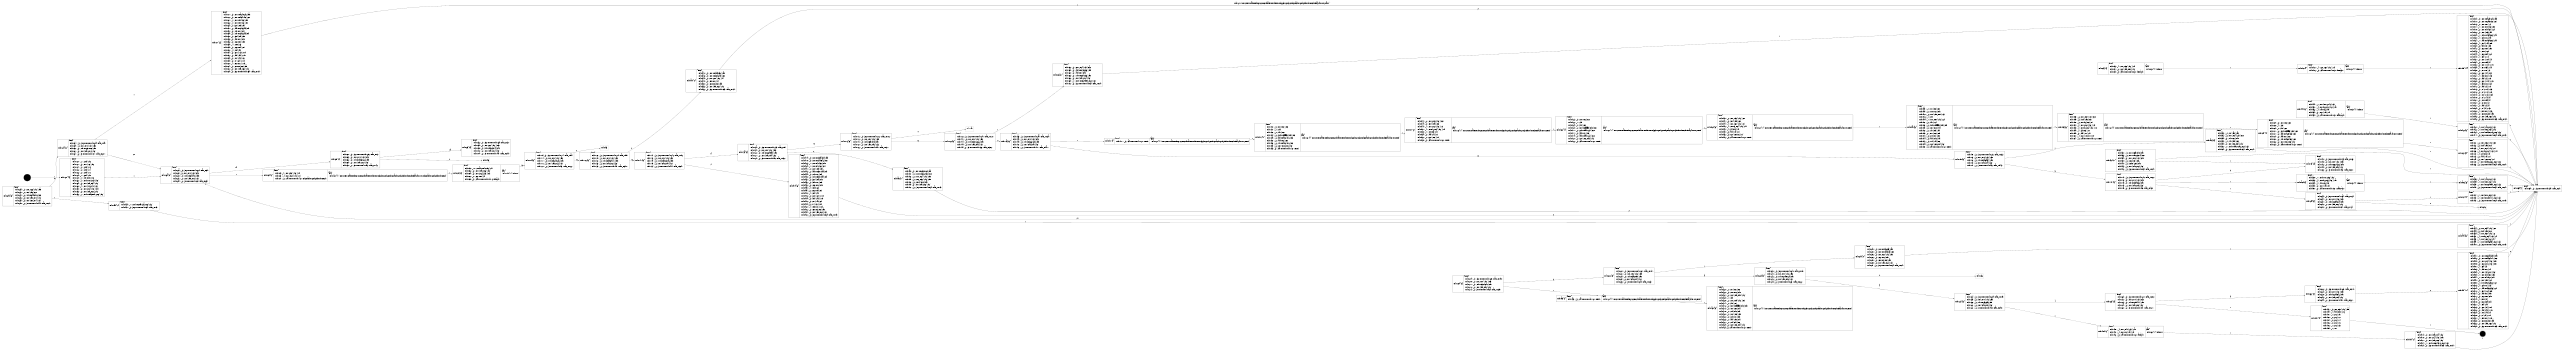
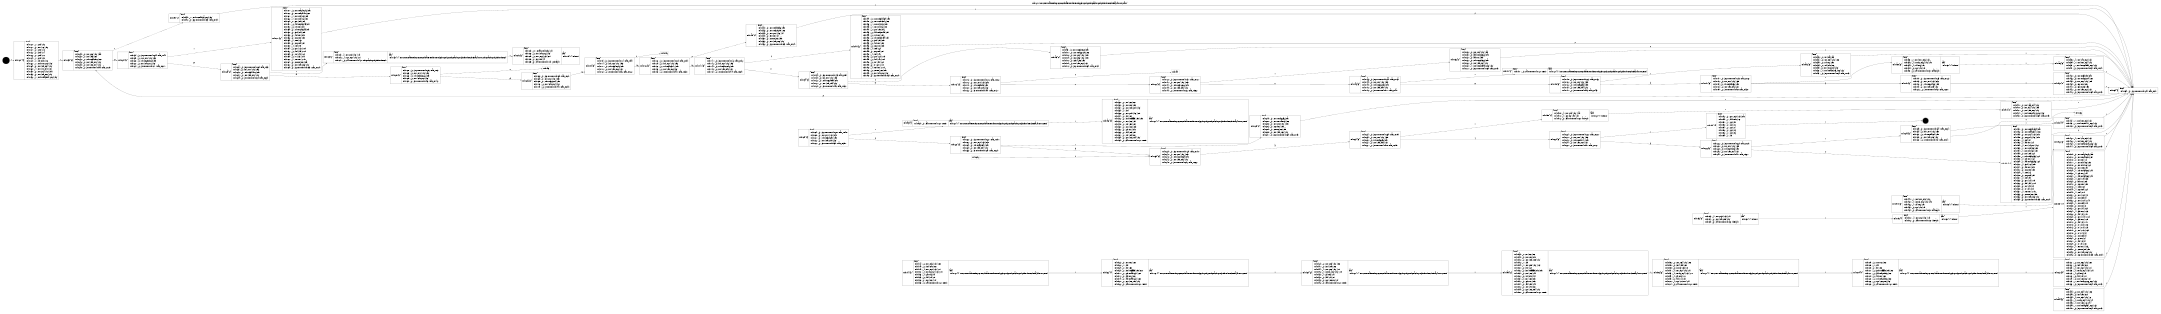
(1327, 137) -> none
(2230, 162) -> (2002, 84)
(522, 166) -> (577, 74)
(132, 177) -> (60, 60)
(2230, 192) -> (1825, 141)
(1374, 219) -> (1104, 97)
(1890, 276) -> (1064, 157)
